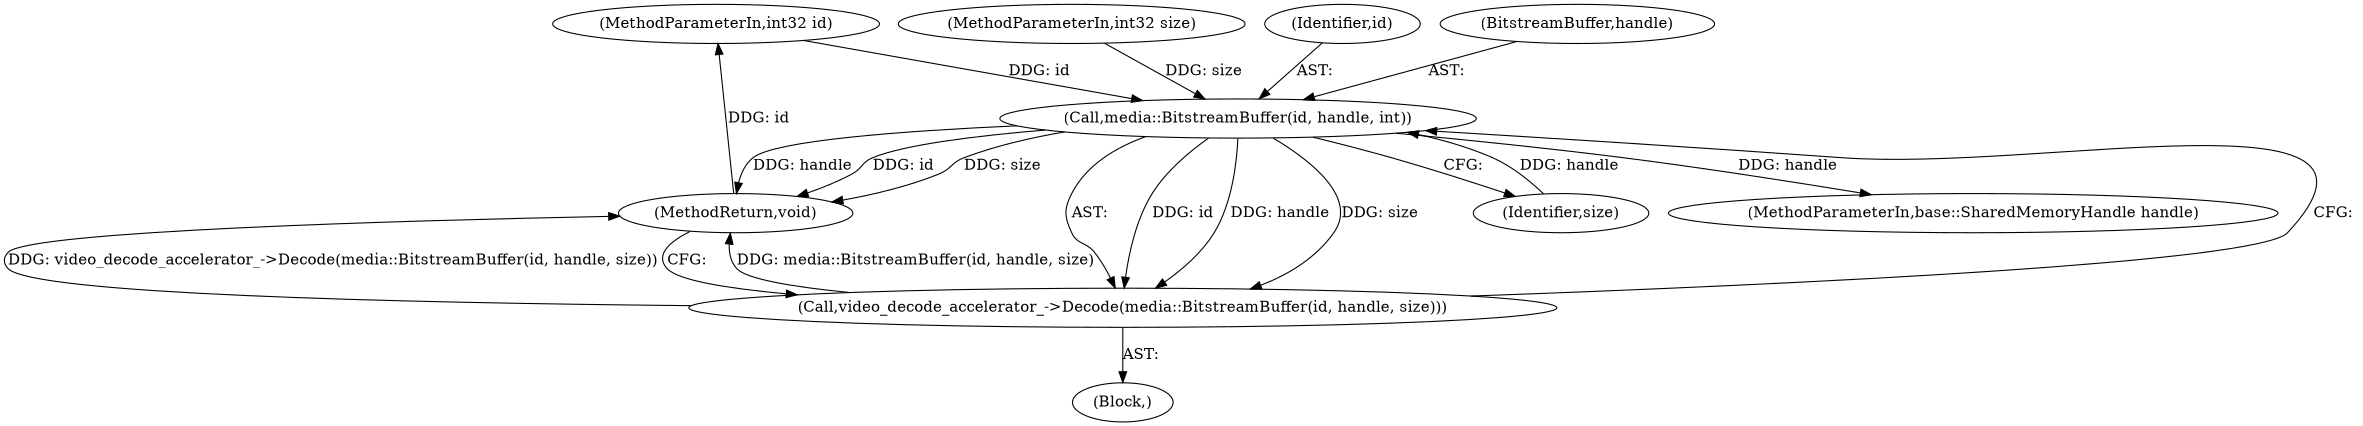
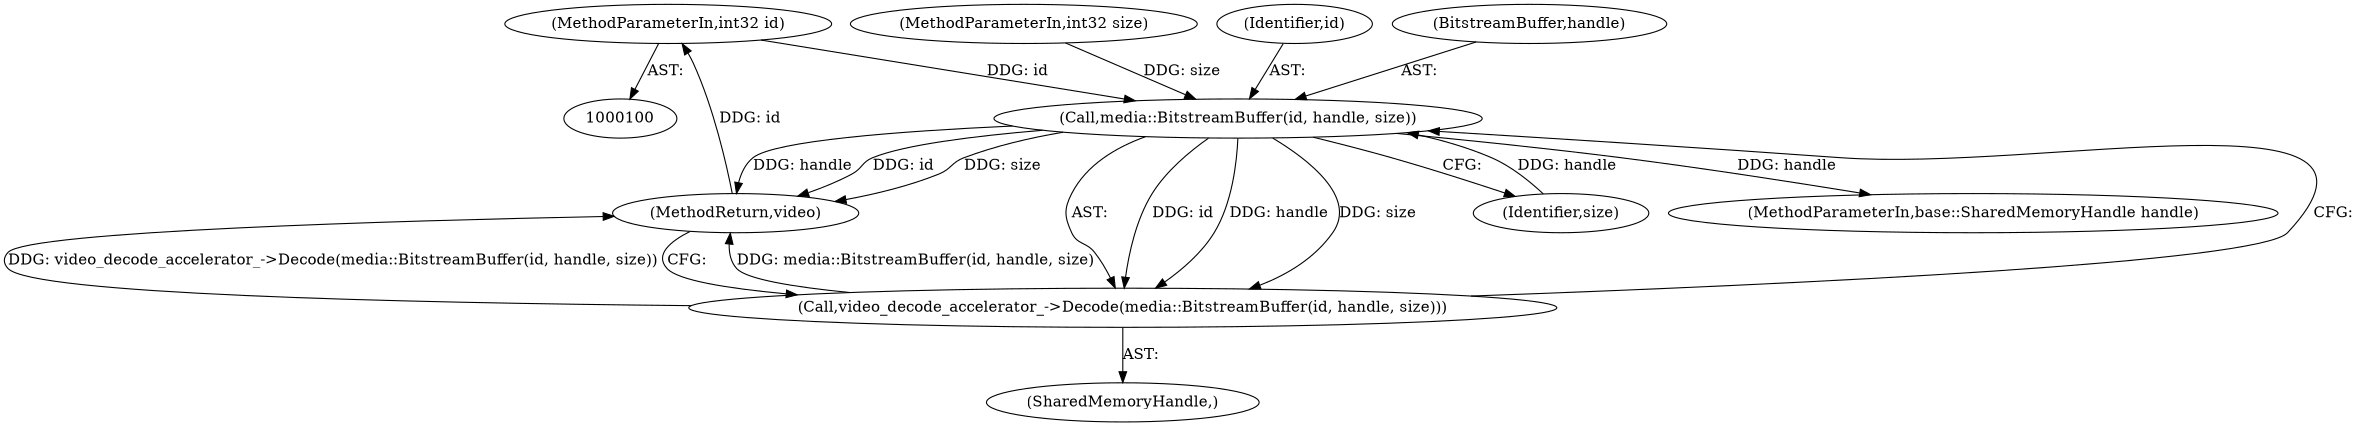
none -> (620, 119)
(1238, 119) -> (1238, 119)
(736, 213) -> (736, 213)
(1123, 402) -> (1123, 402)
